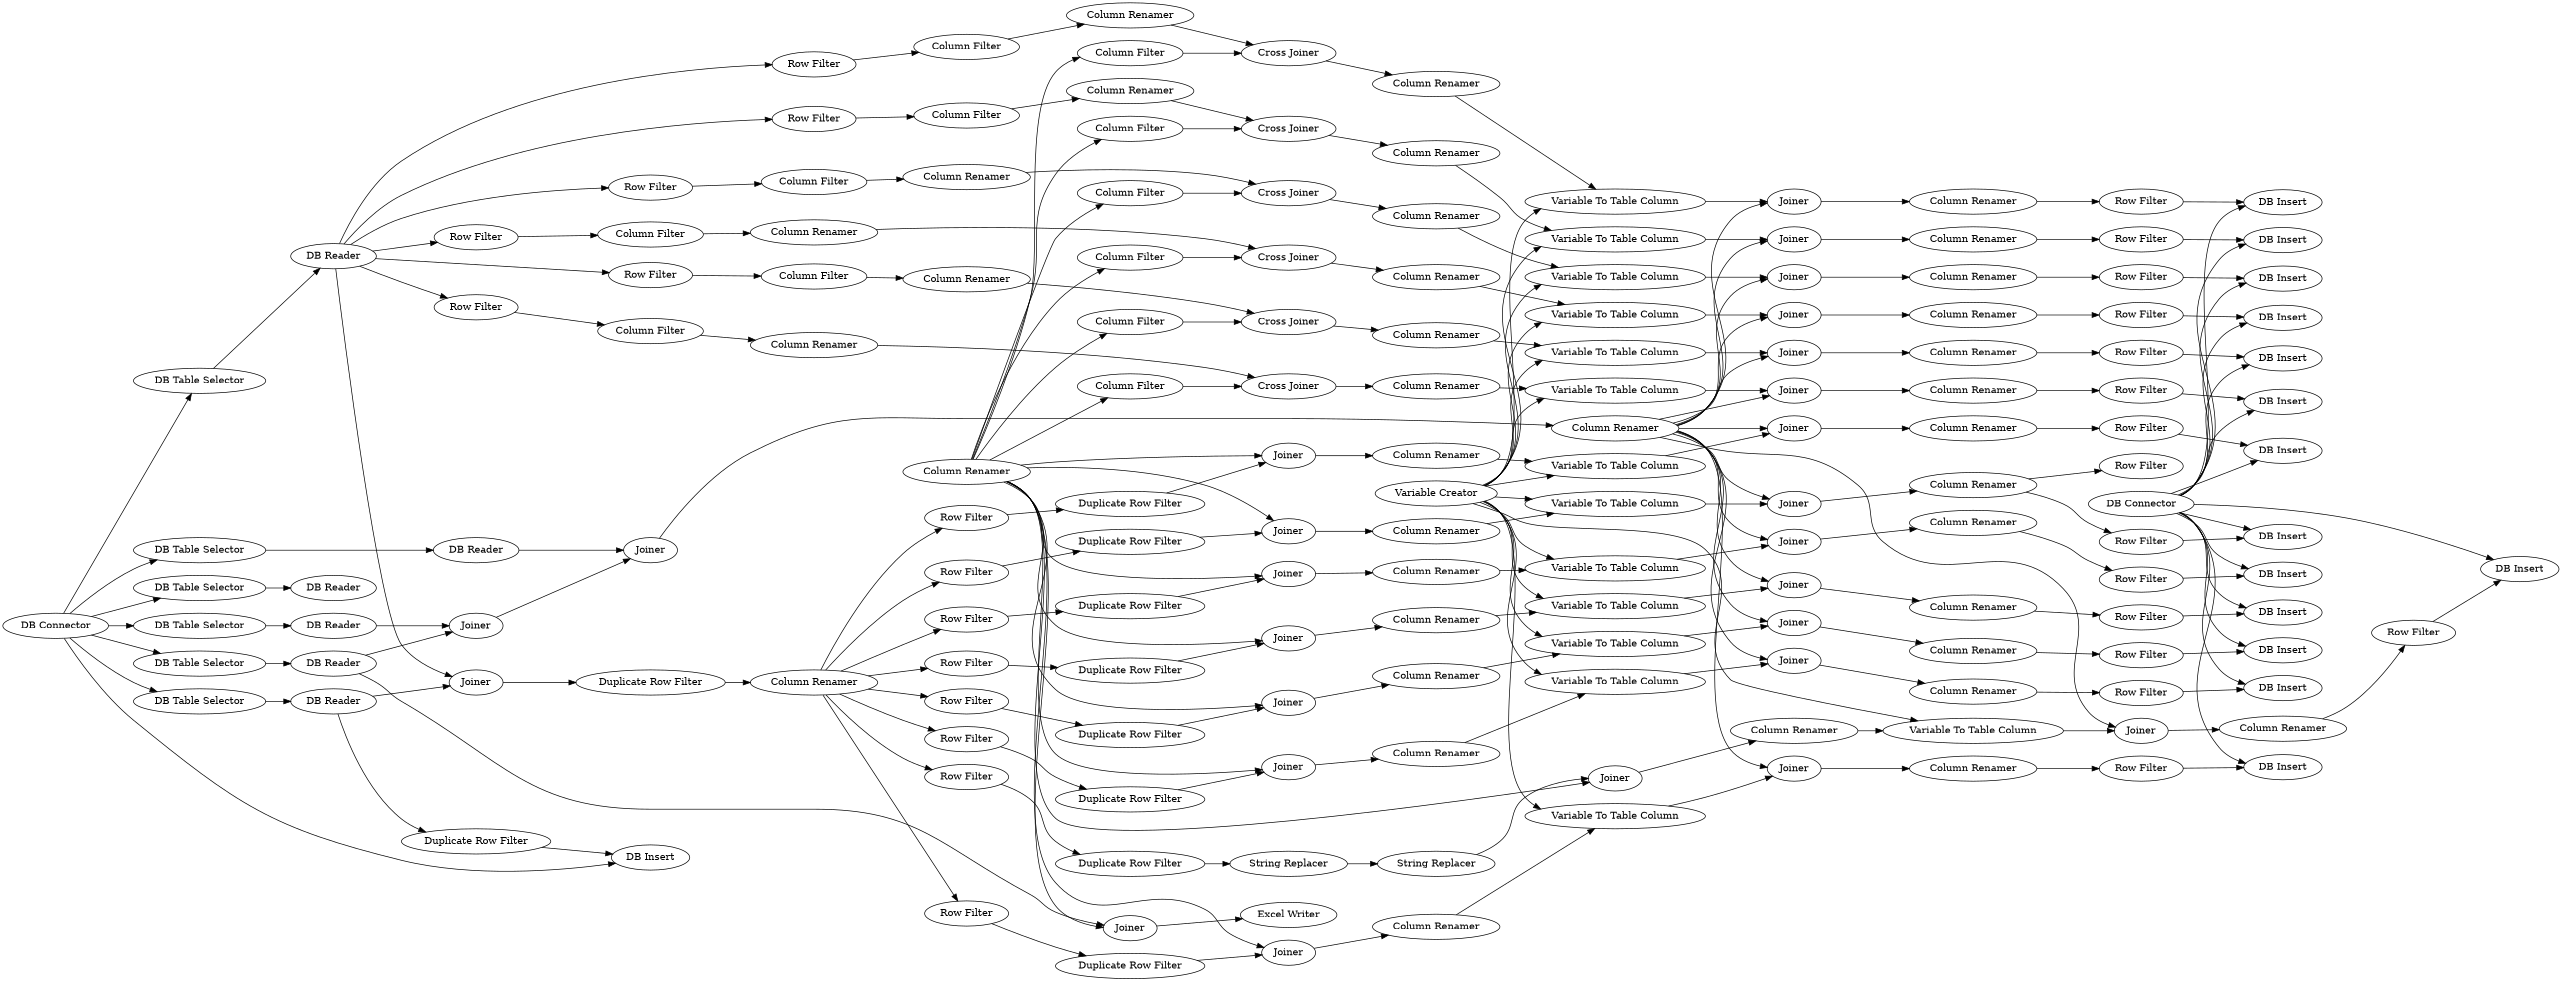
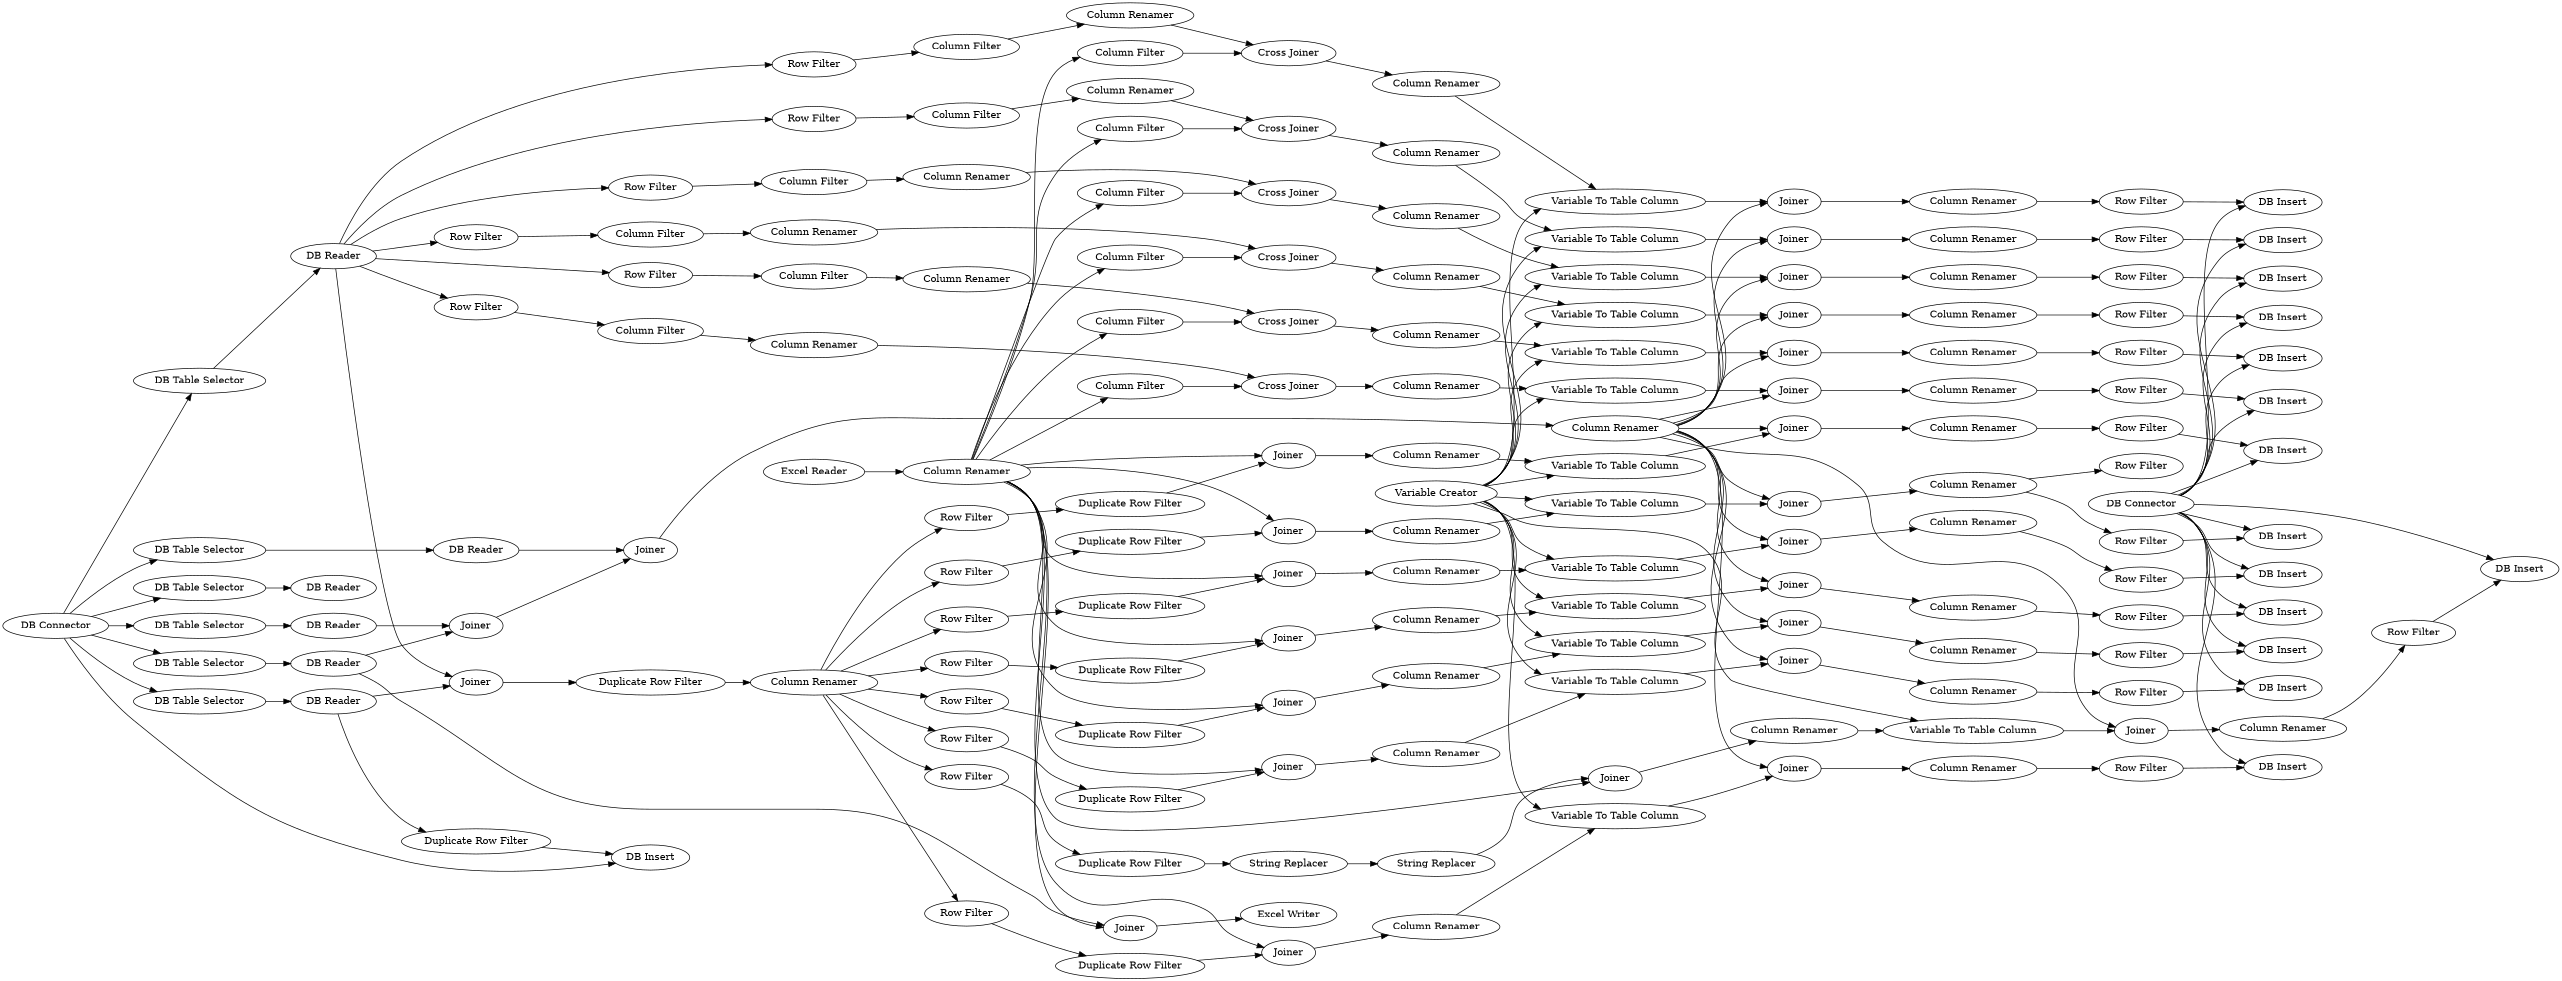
none -> (814, 472)
